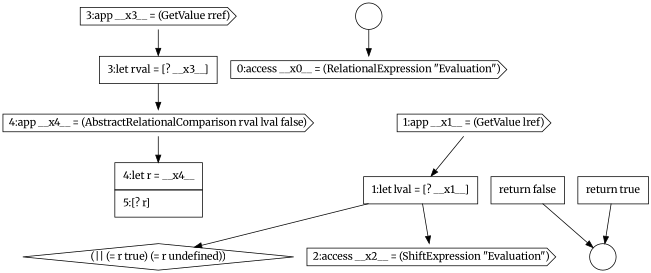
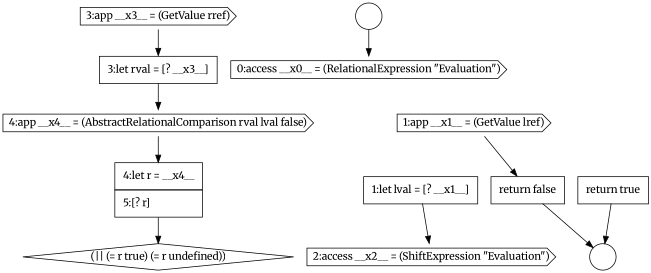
(450, 153) -> (498, 153)
(285, 224) -> (158, 227)
